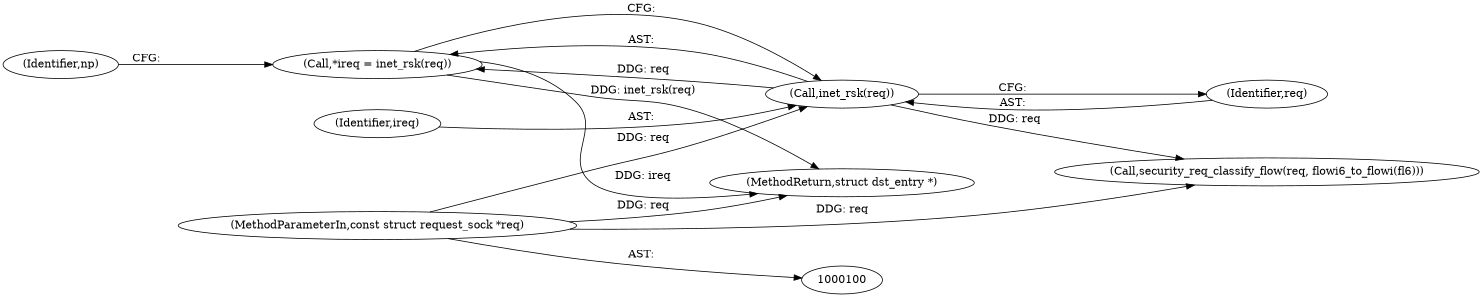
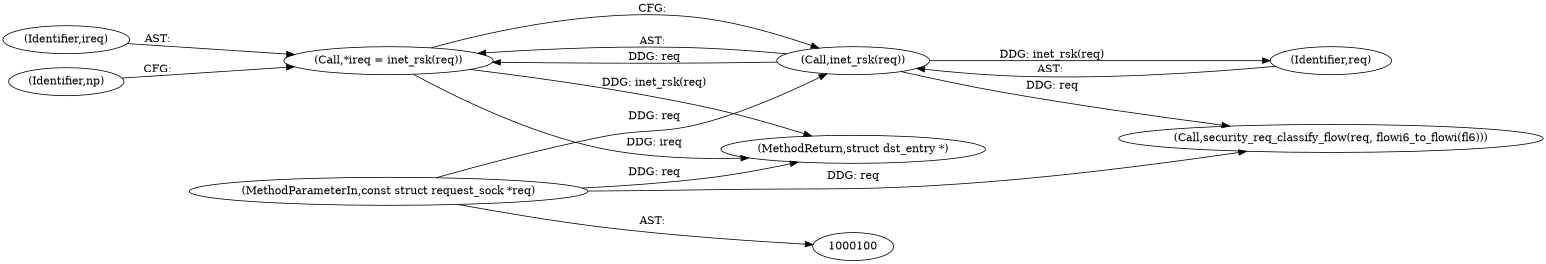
(1015, 88) -> (1052, 55)
(614, 128) -> (207, 49)
